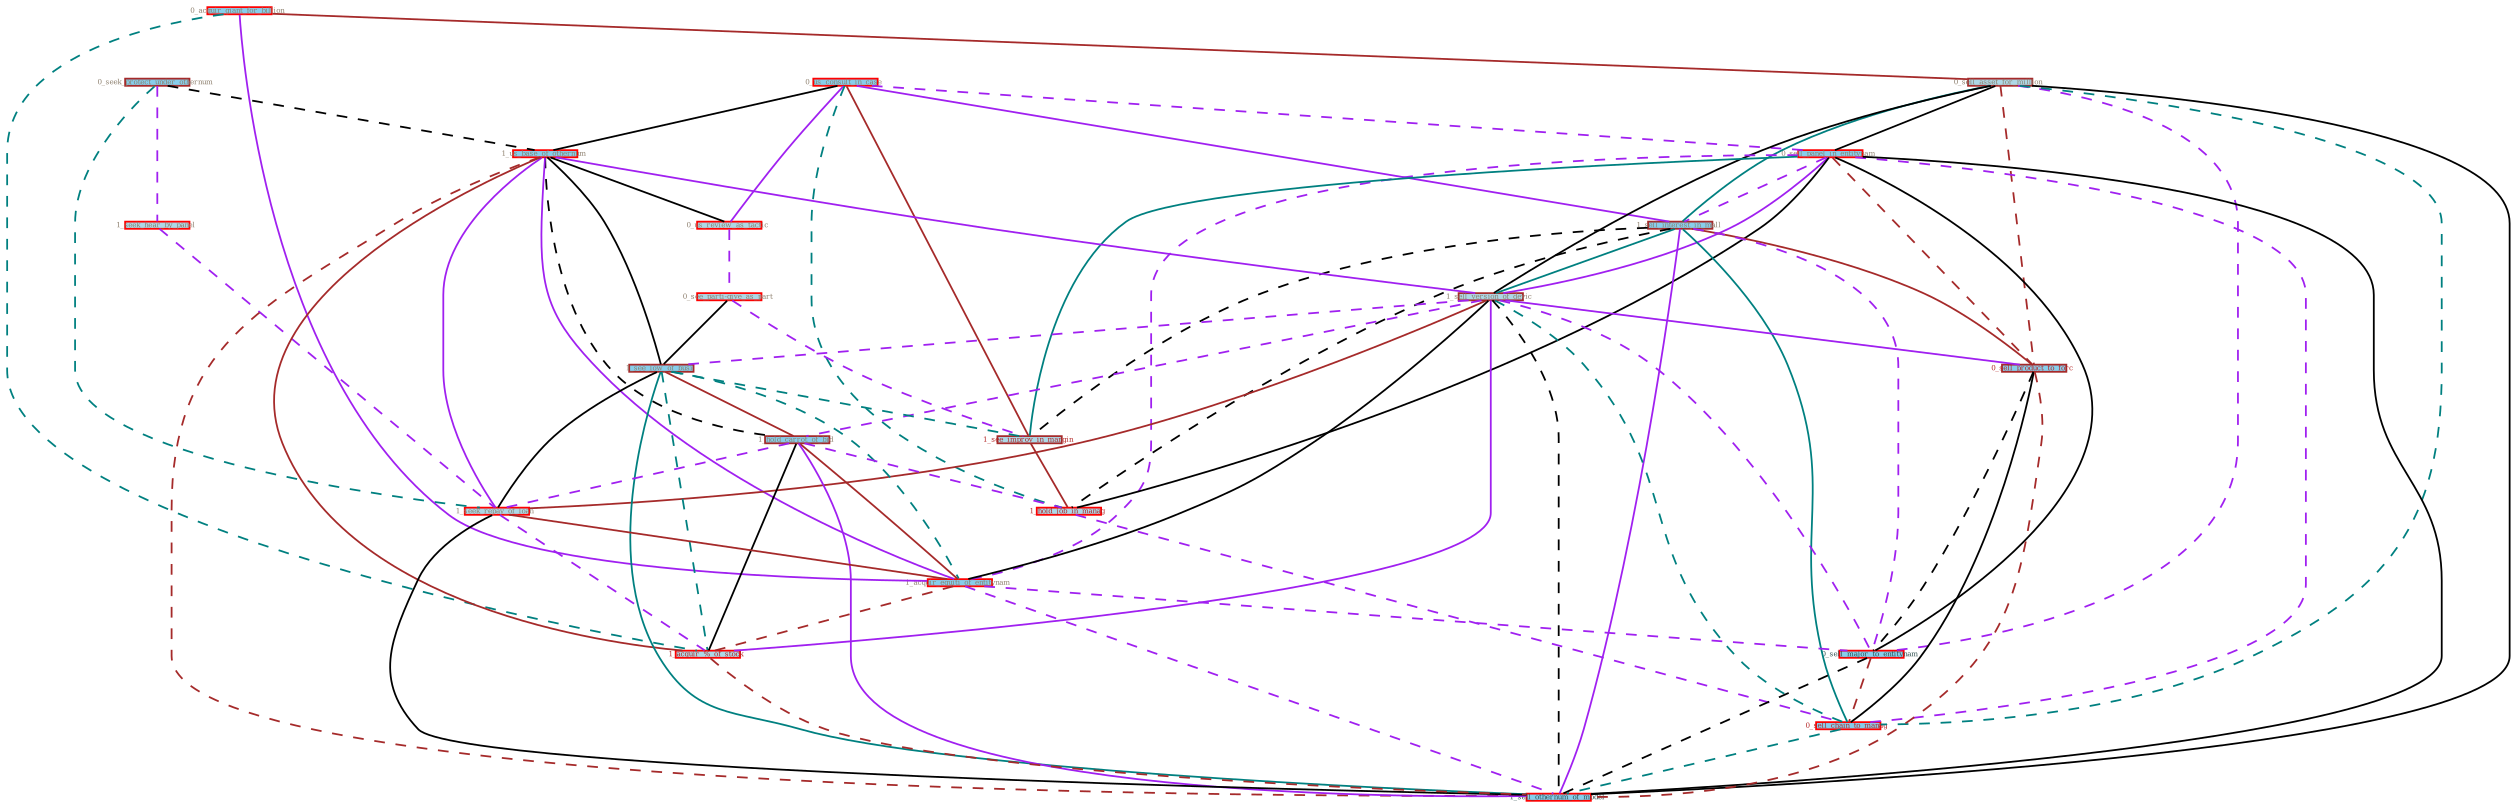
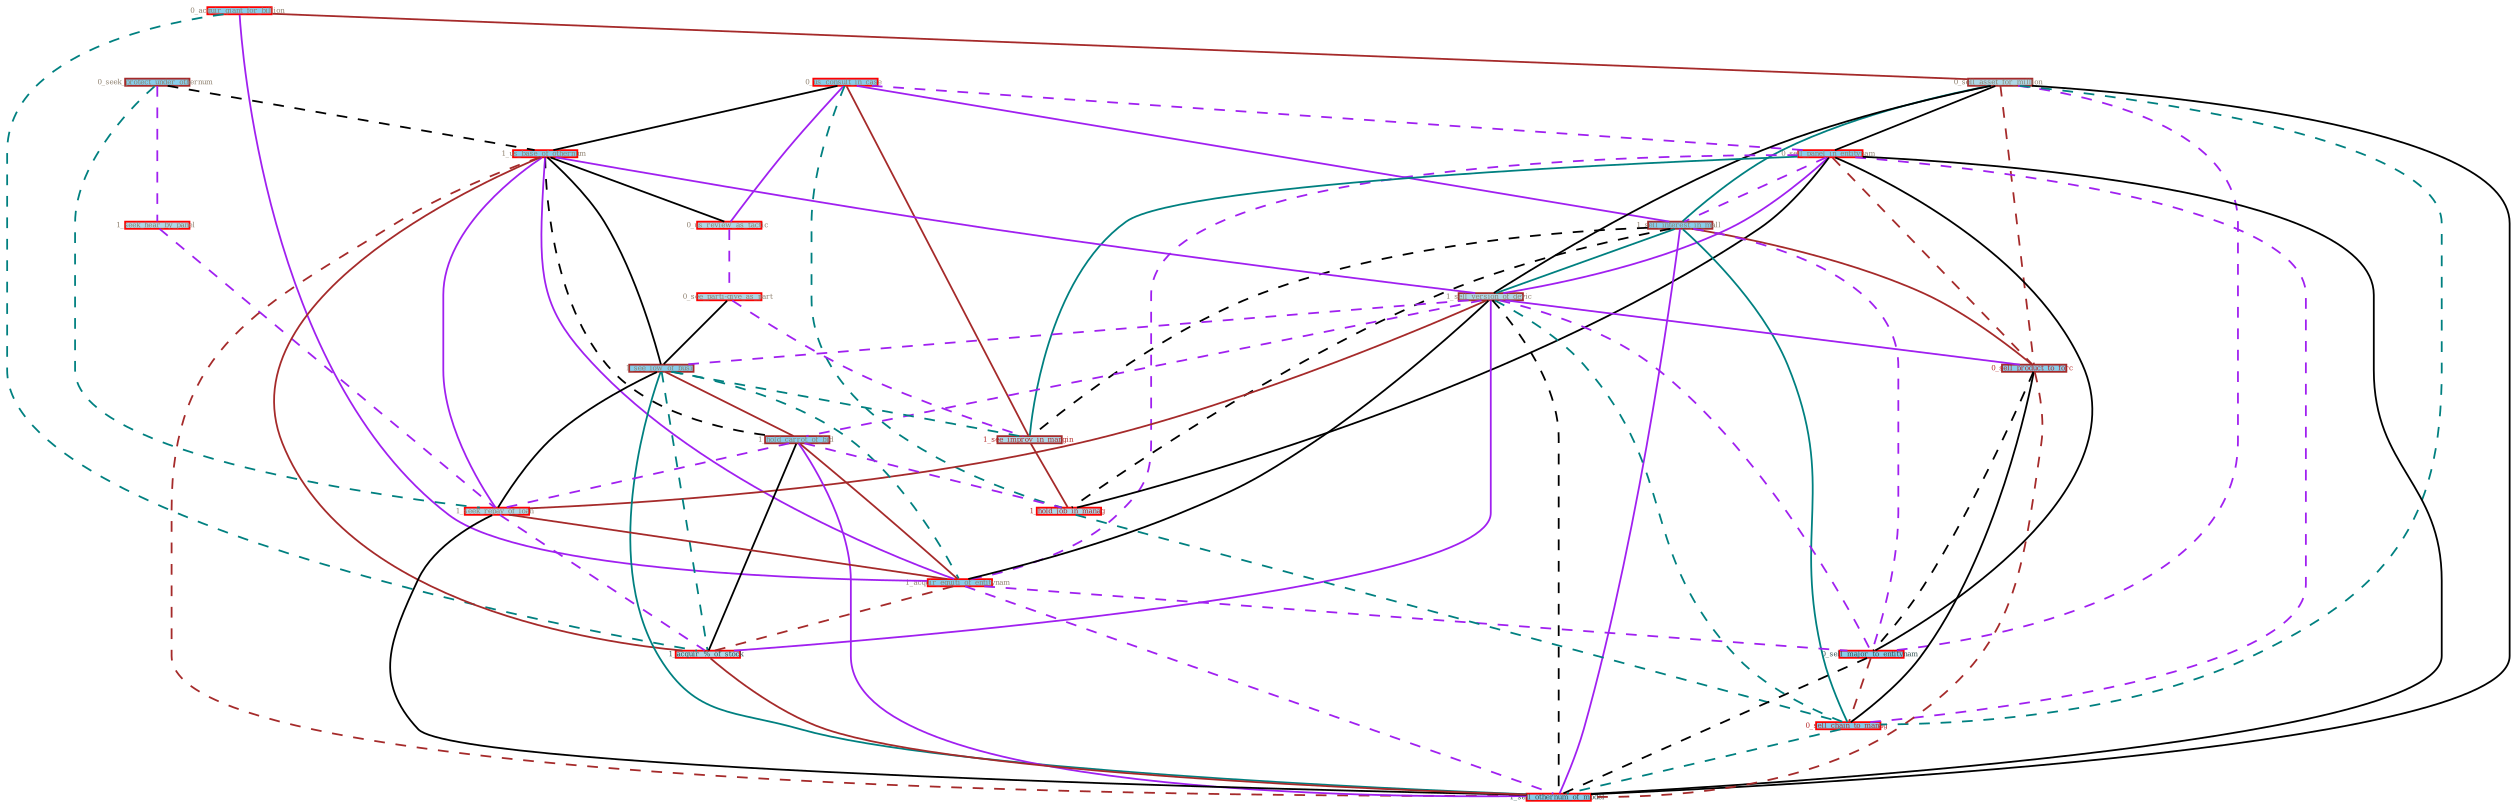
(1401, 603) -> (1401, 603)
(708, 654) -> (708, 654)
(1107, 771) -> (1107, 771)
